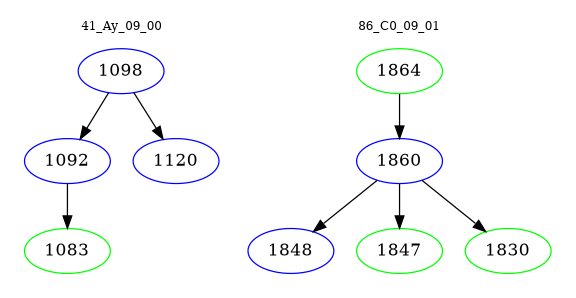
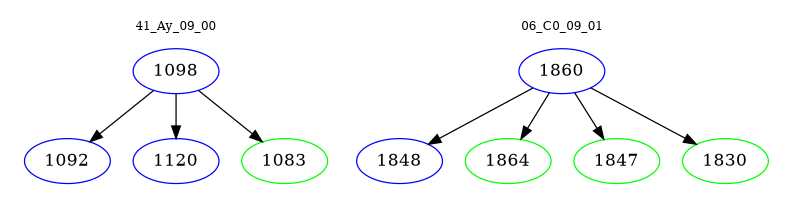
(400, 27) -> (562, 27)
(400, 110) -> (539, 110)
(67, 200) -> (225, 112)
